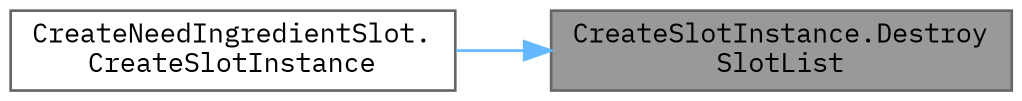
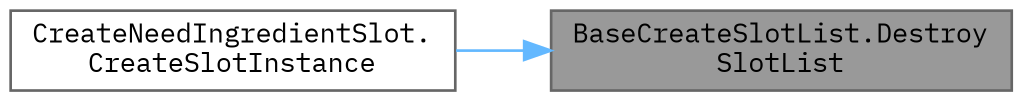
(781, 51) -> (781, 51)
